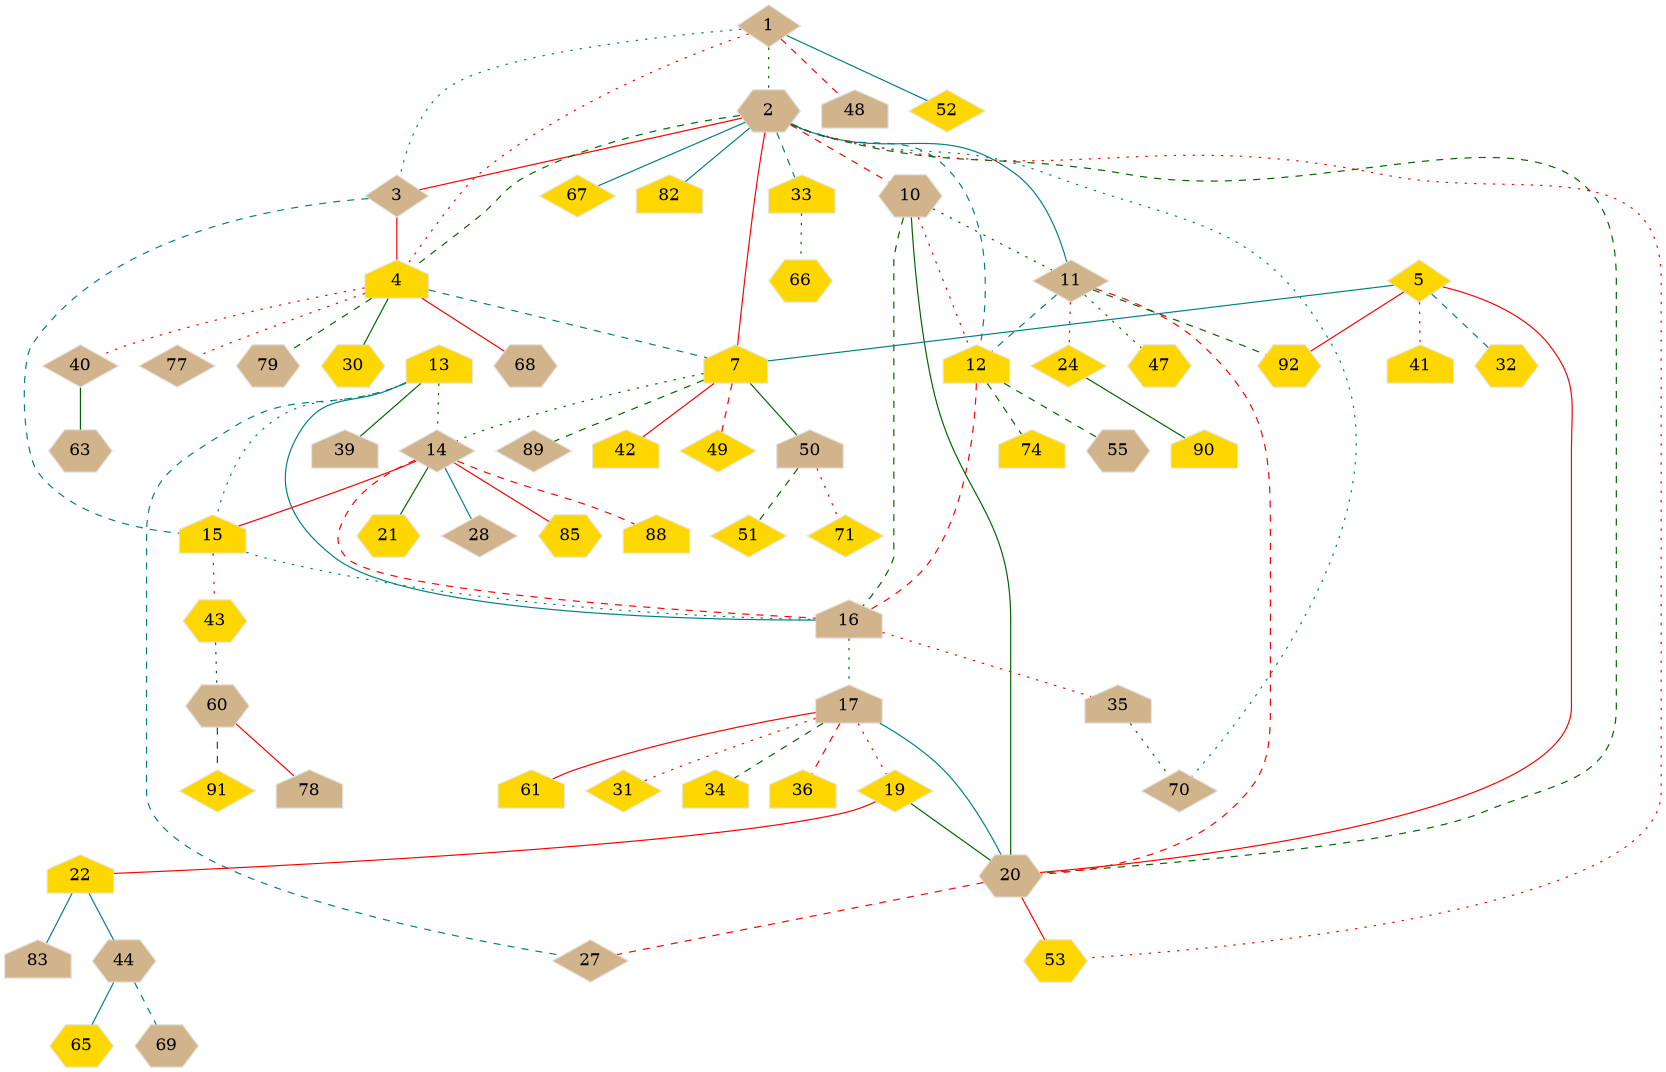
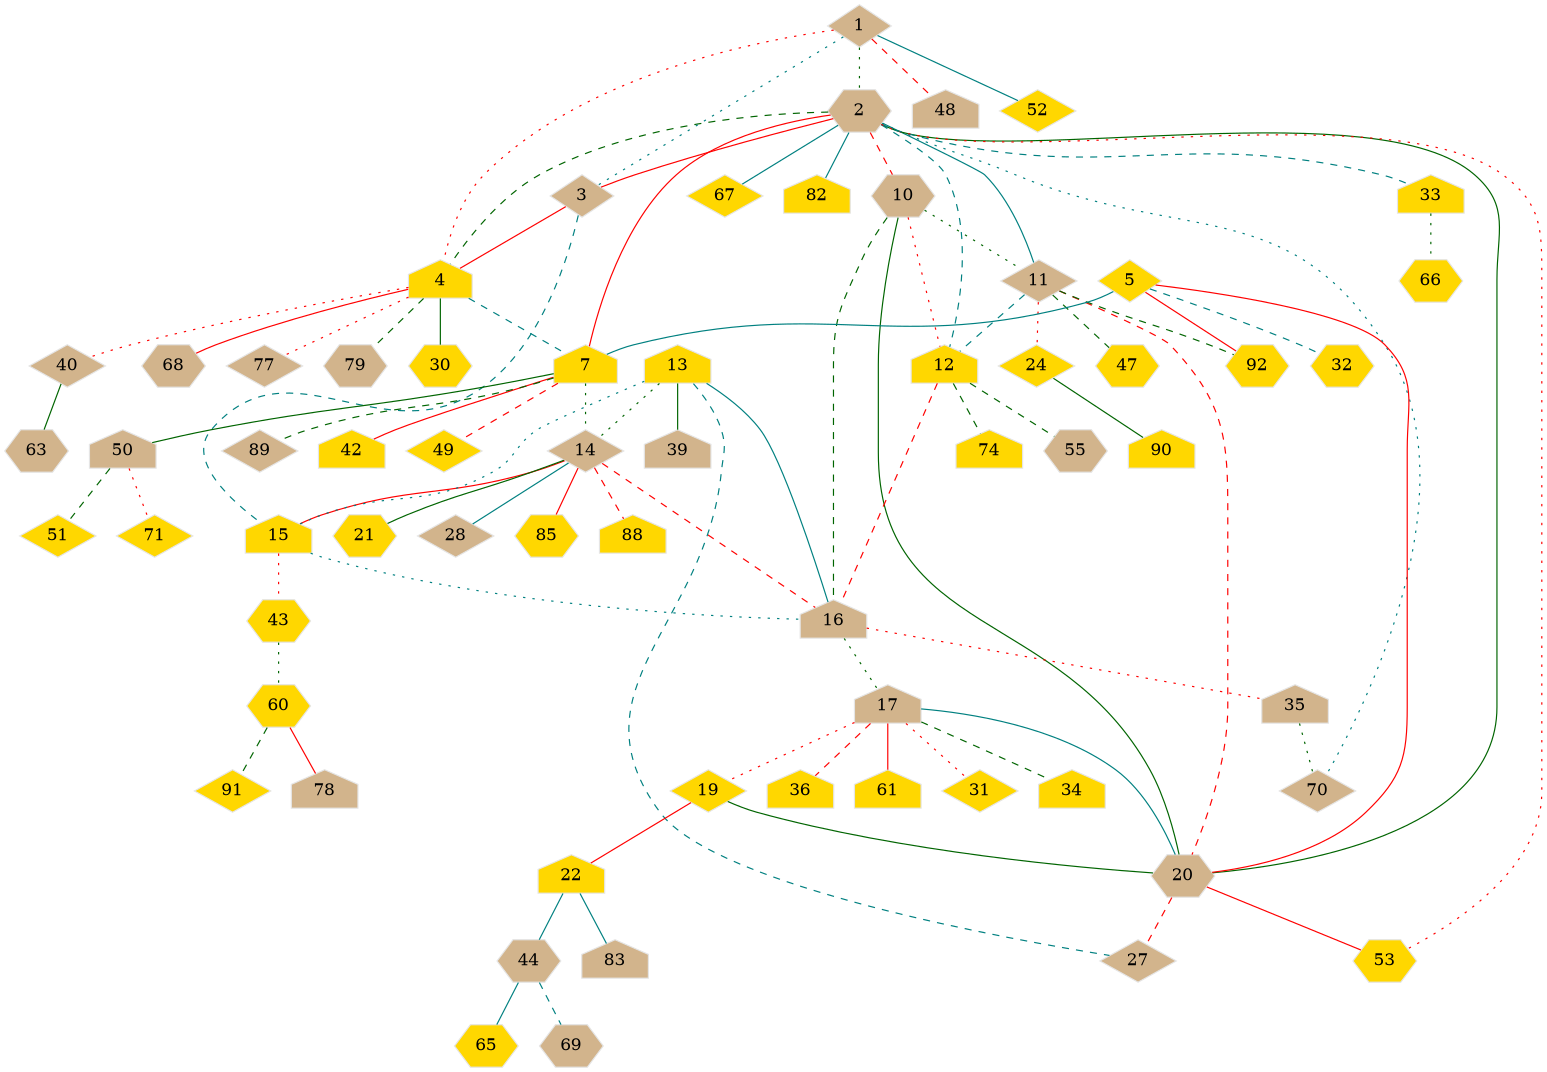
(1119, 327) -> (1081, 321)
(1616, 356) -> (1497, 315)
(1420, 366) -> none
(217, 706) -> (279, 706)
